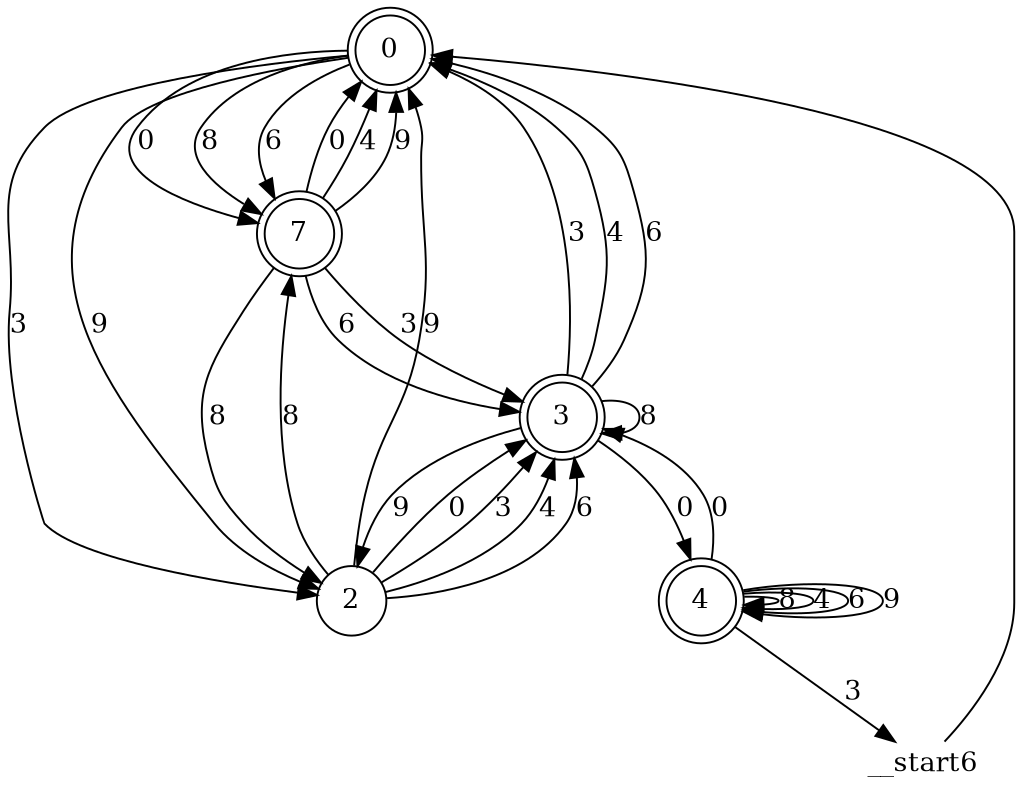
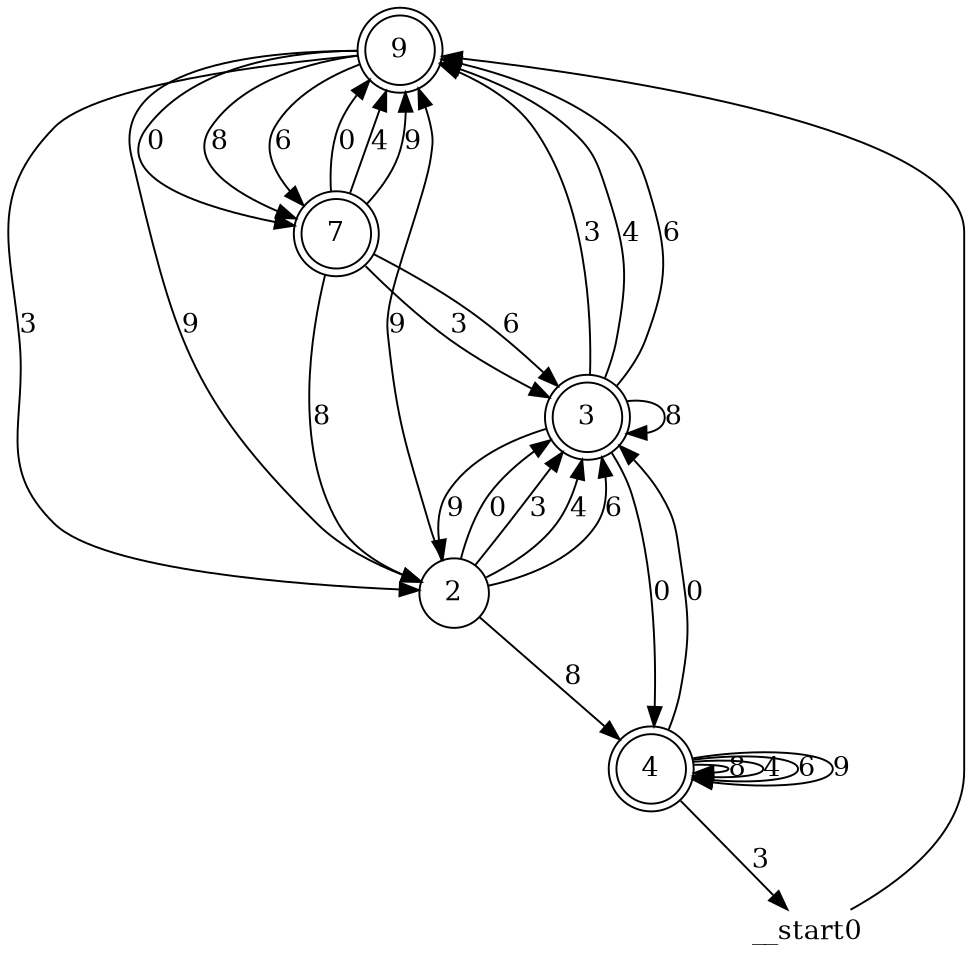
(390, 50) -> (400, 50)
(282, 440) -> (542, 672)
(923, 764) -> (808, 932)
